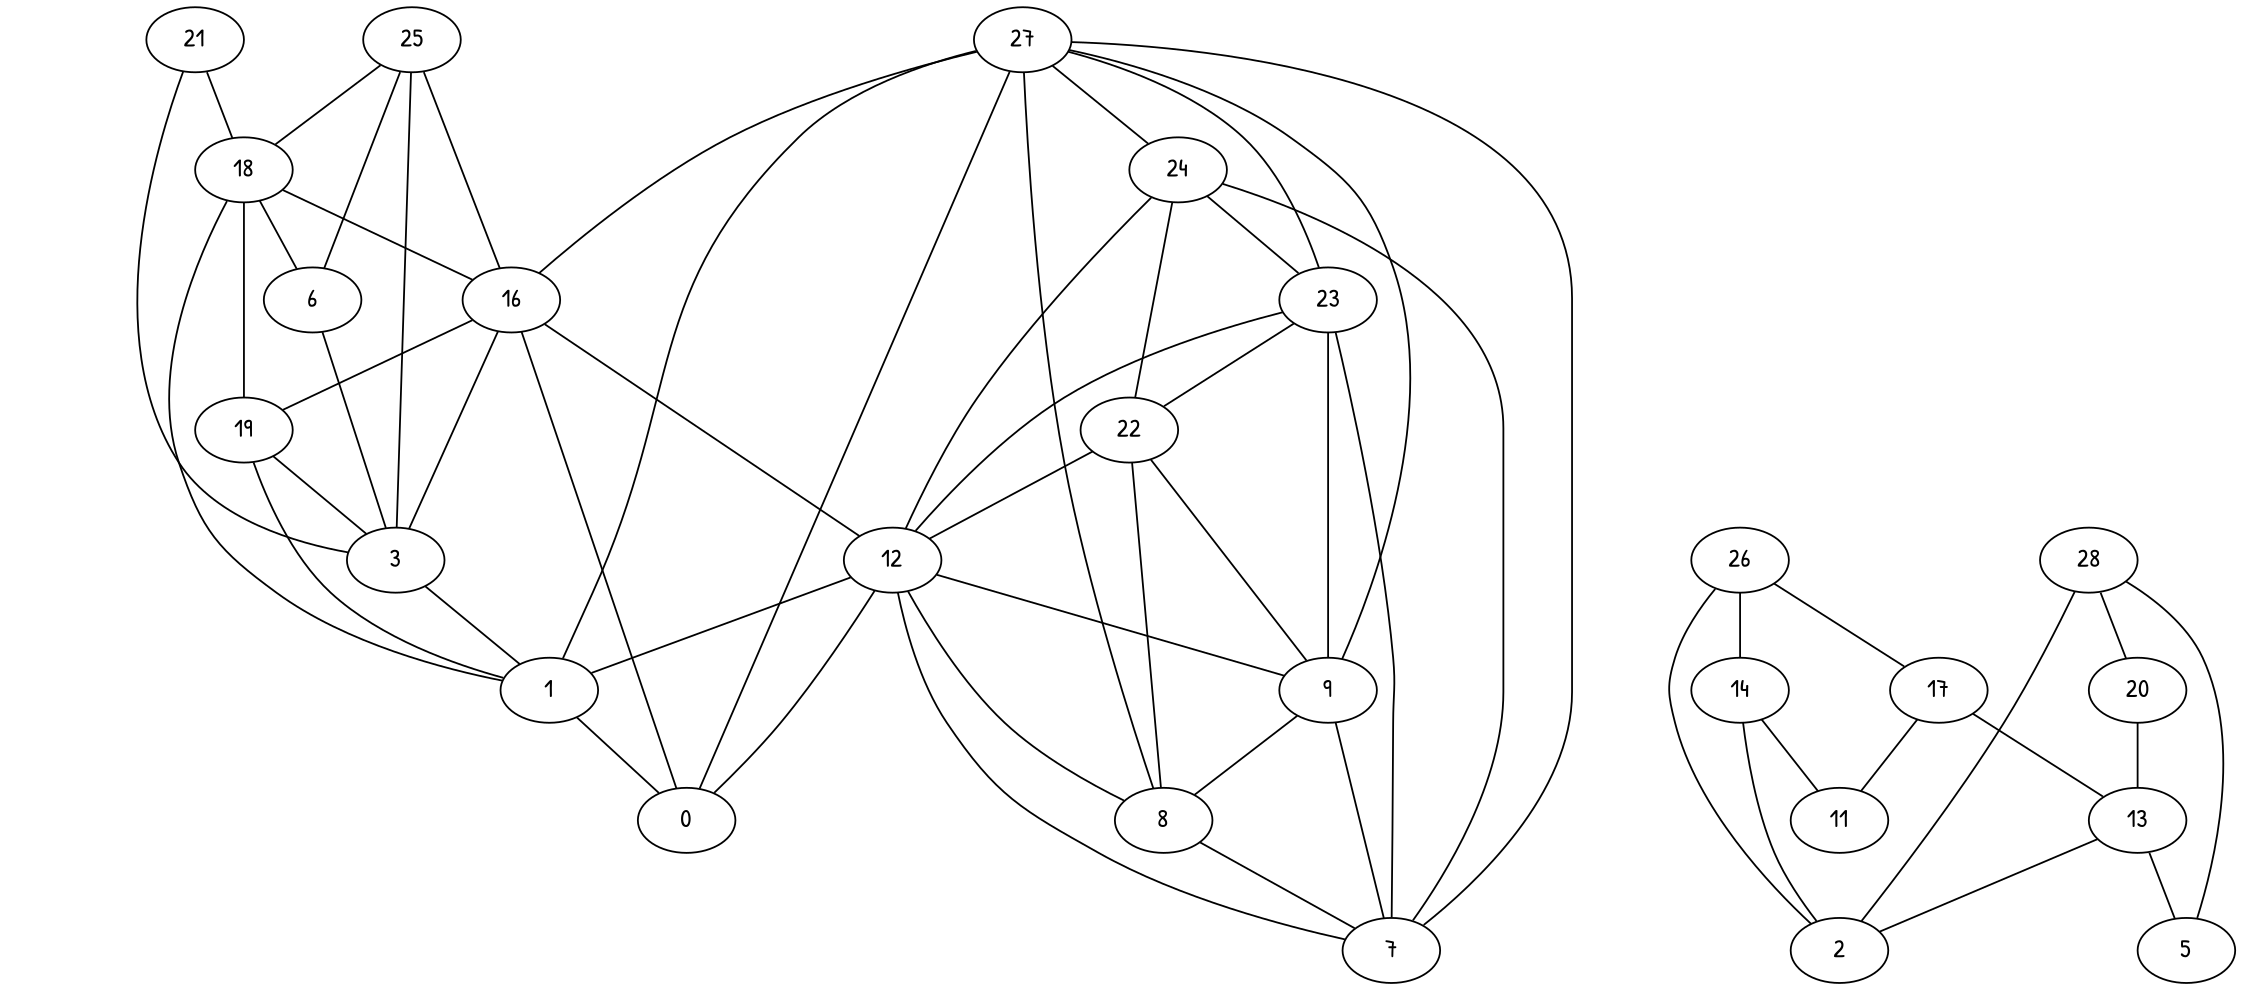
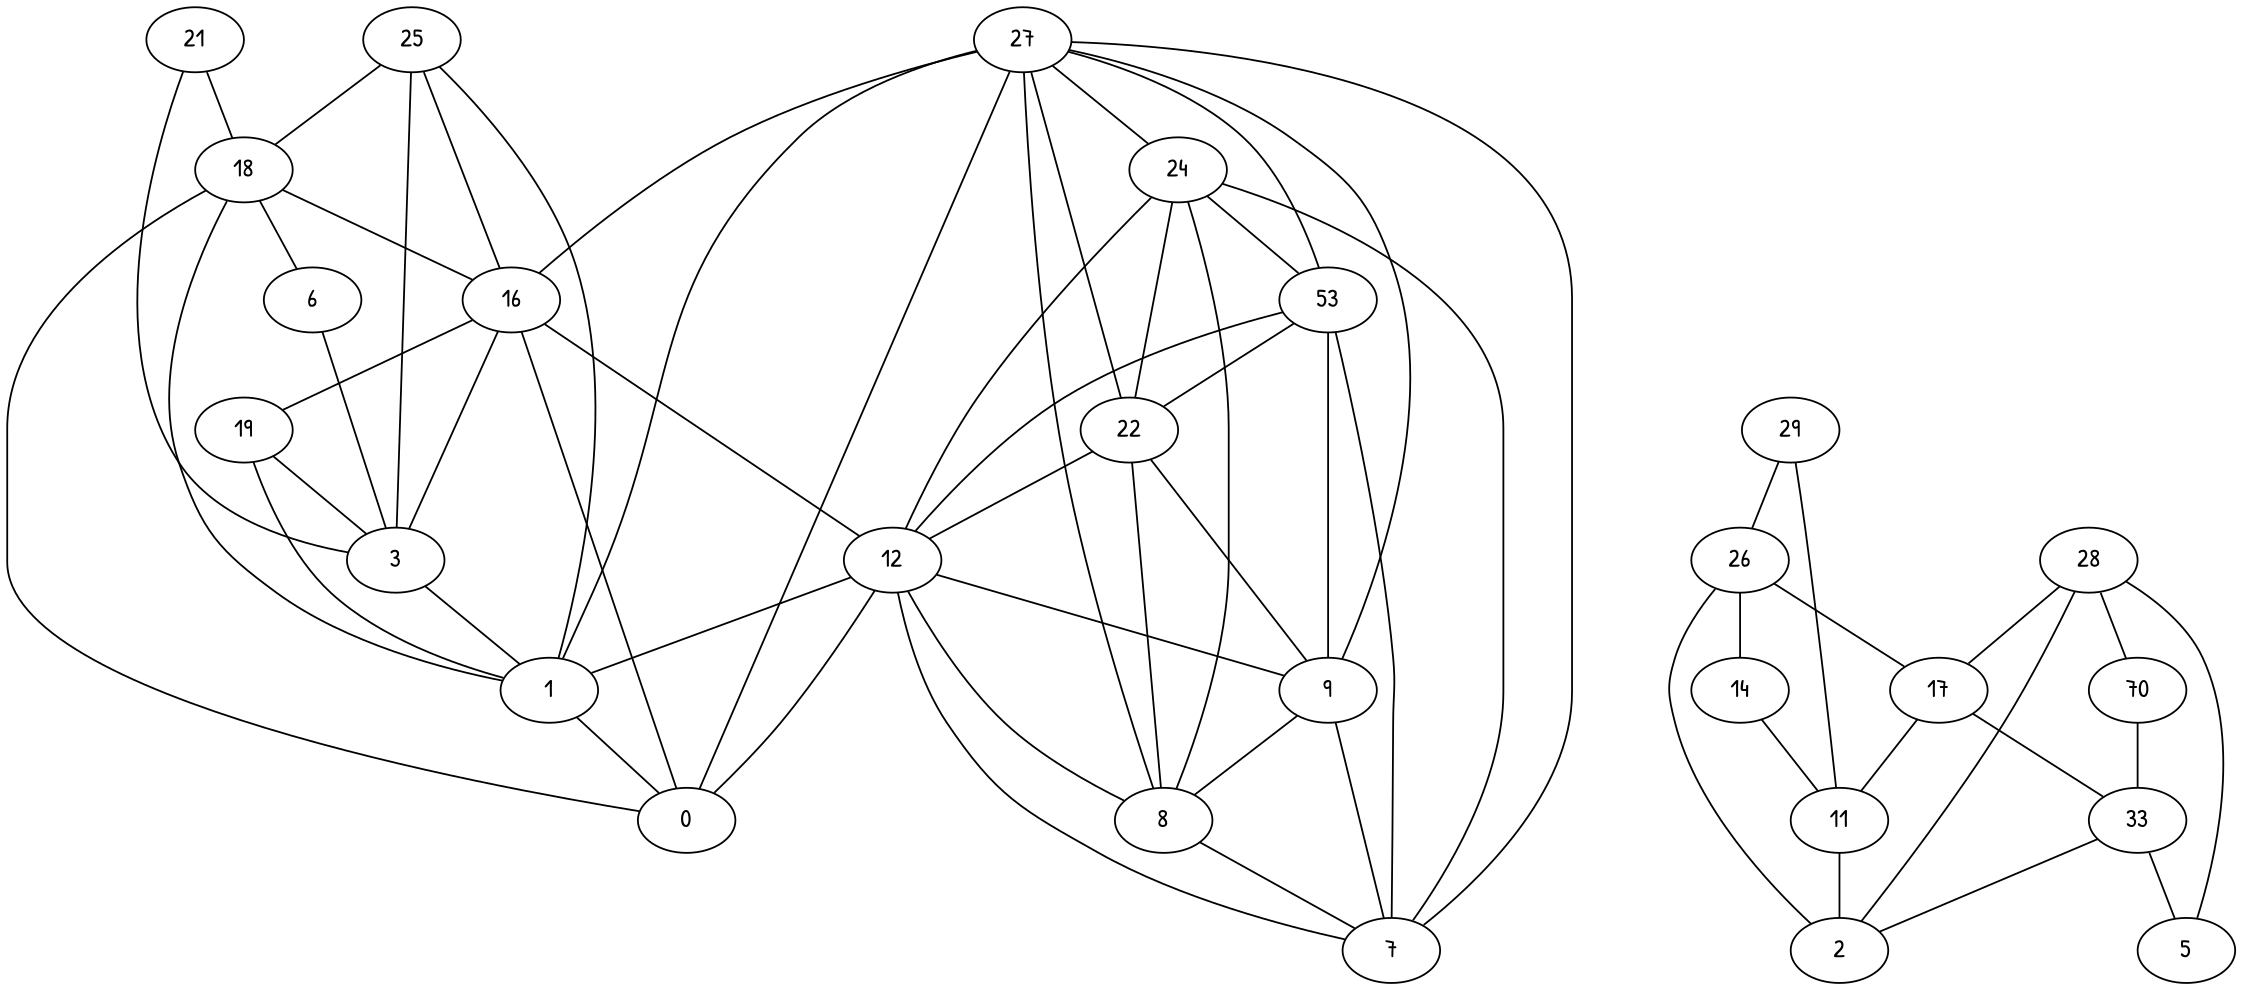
(362, 170) -> (591, 341)
none -> (1076, 235)
(244, 300) -> (83, 654)
(1328, 300) -> (1328, 300)
none -> (1791, 430)
none -> (1229, 497)
none -> (2014, 625)
(2138, 690) -> (2138, 690)
(2138, 820) -> (2138, 820)
(1765, 828) -> (1839, 885)
